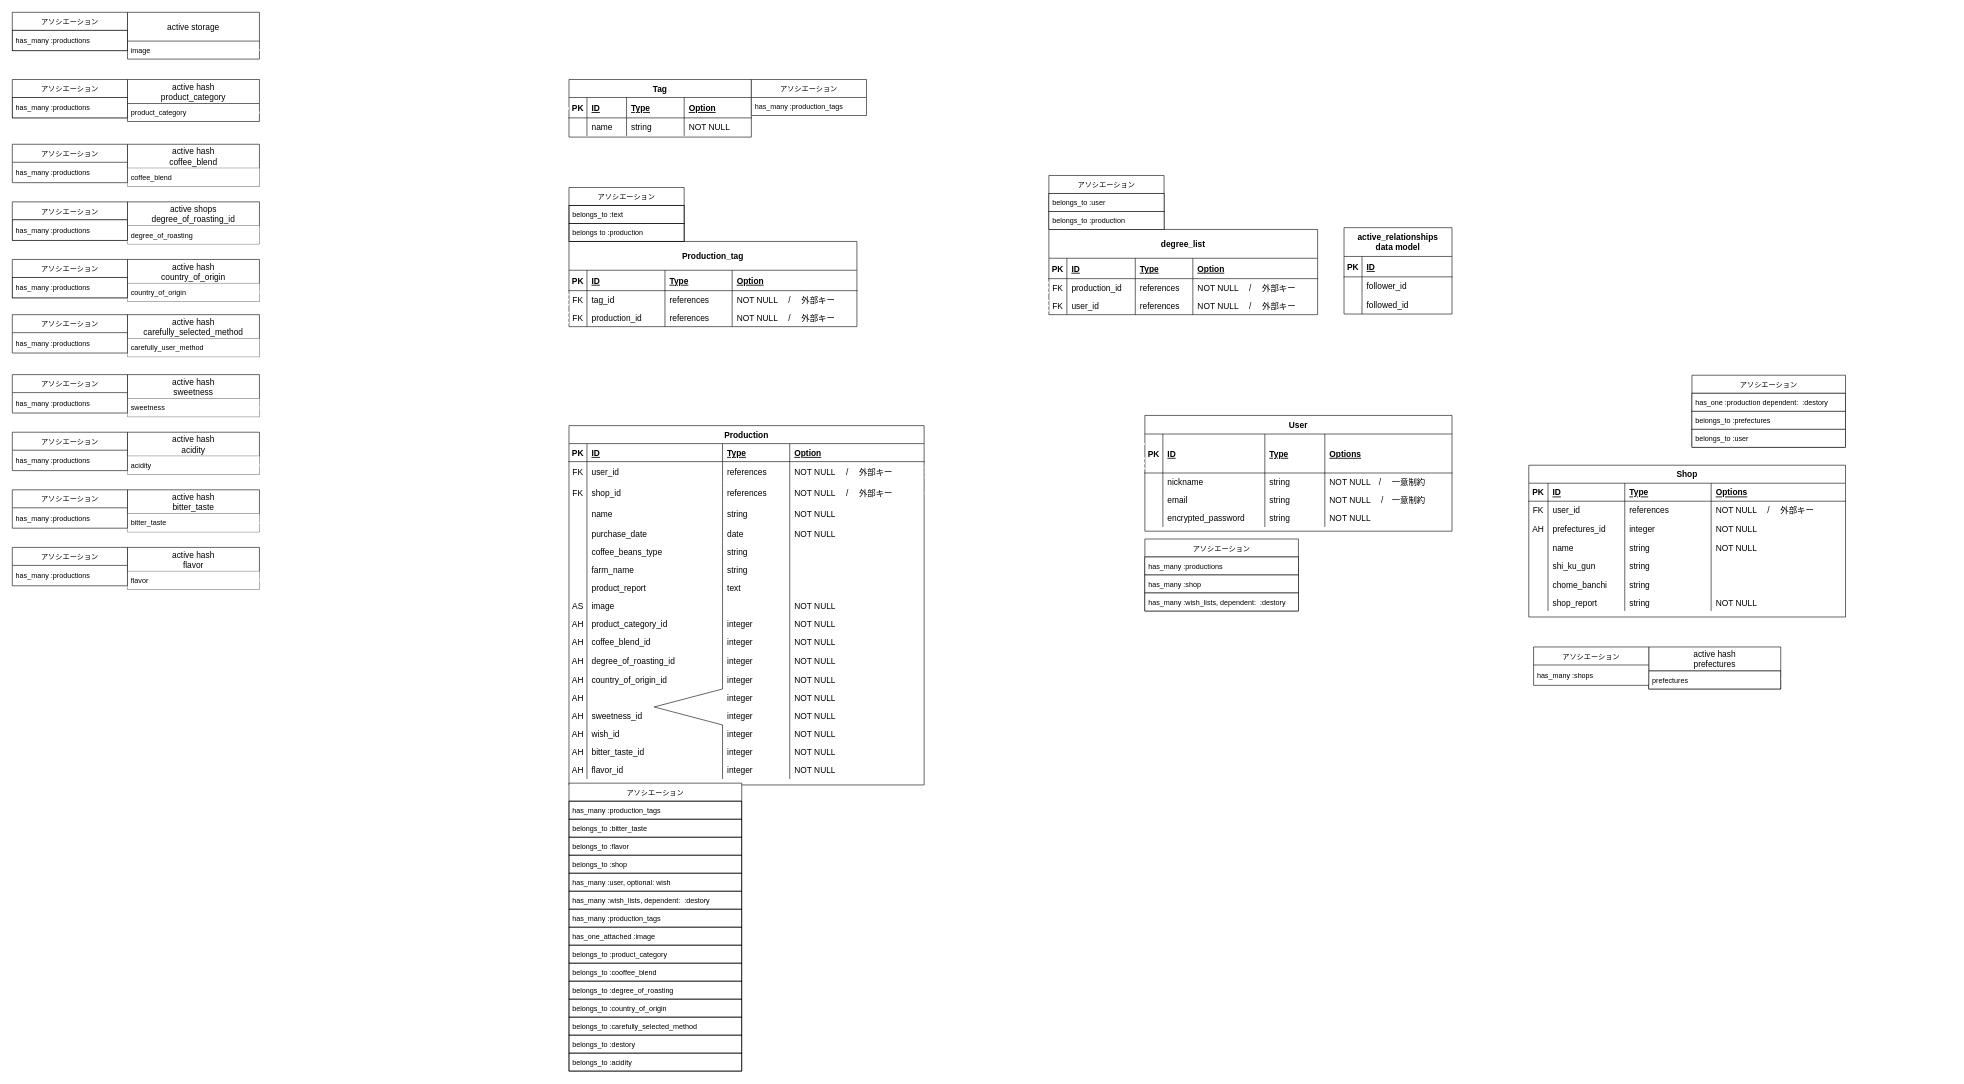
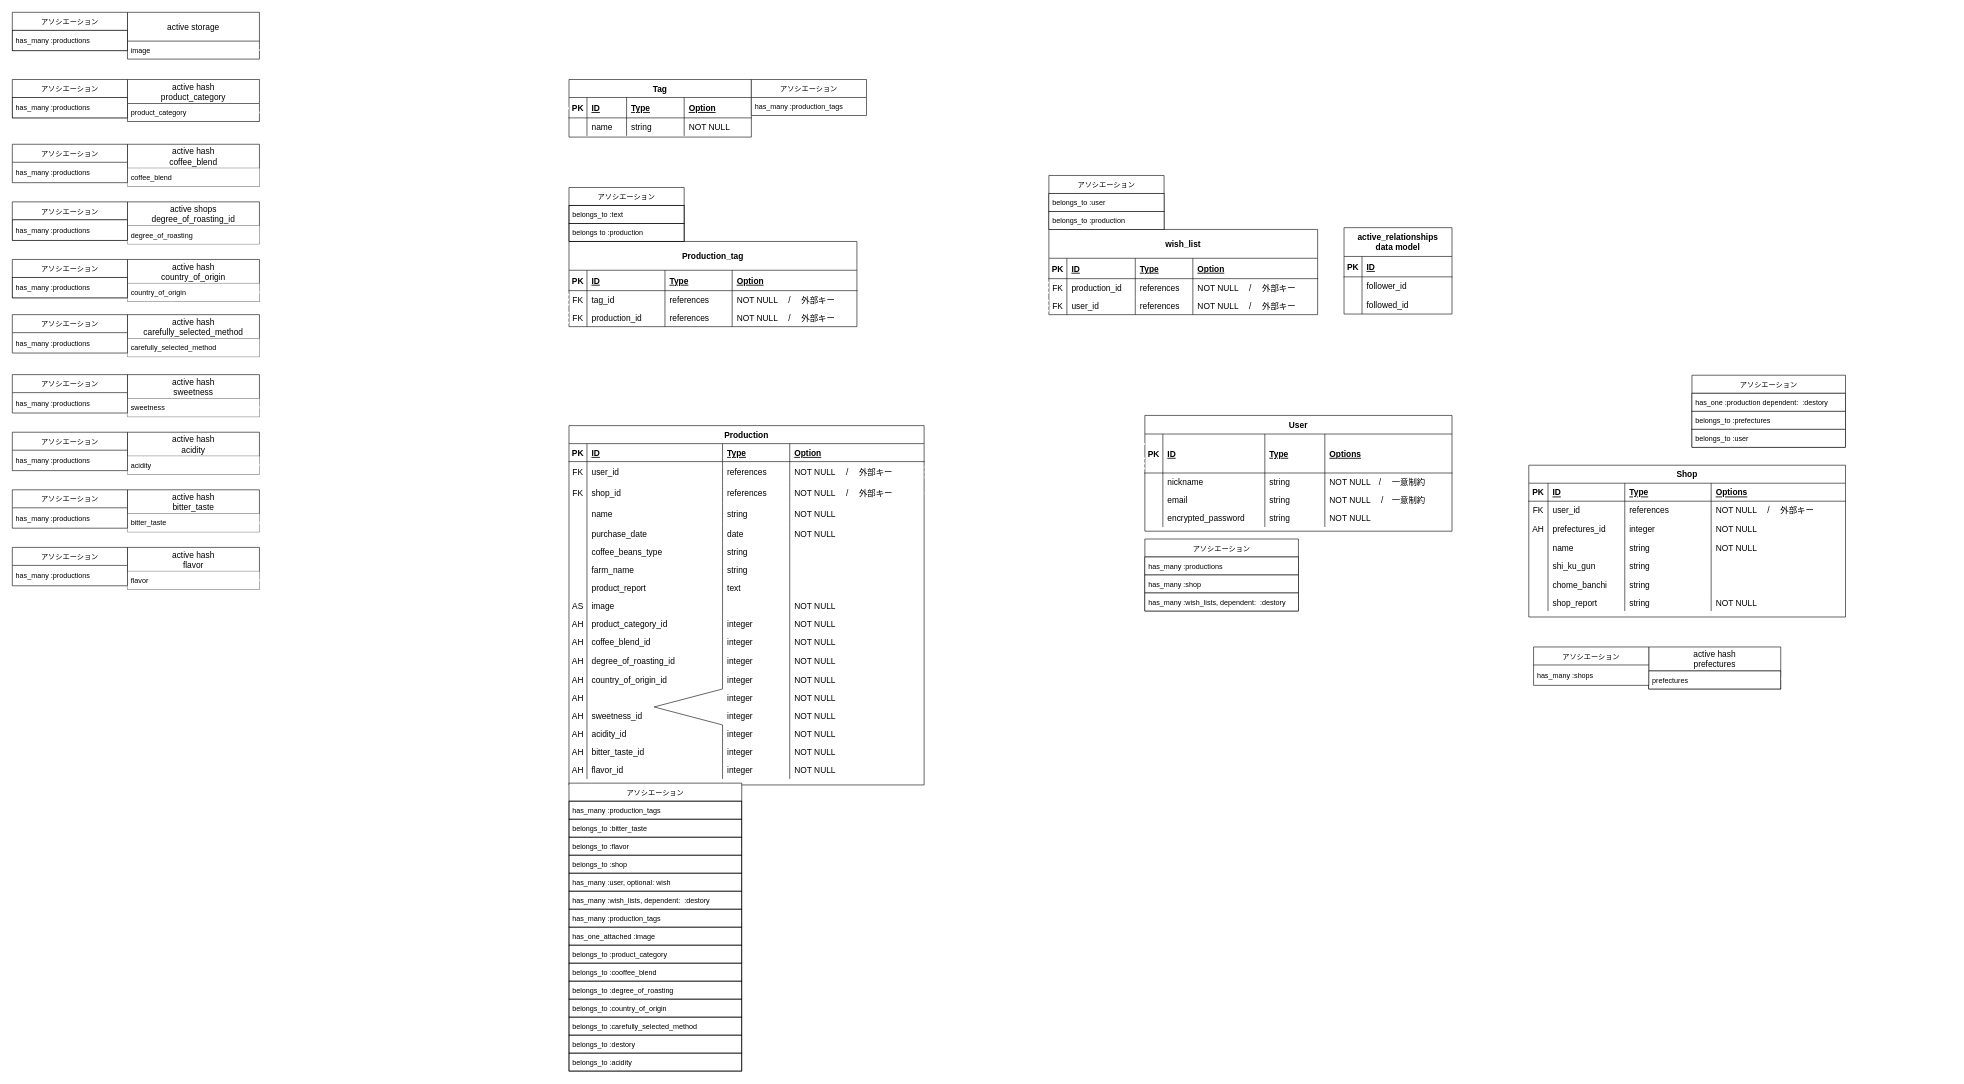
(1183, 244) -> (1183, 244)
(171, 348) -> (178, 348)
(606, 735) -> (612, 735)
